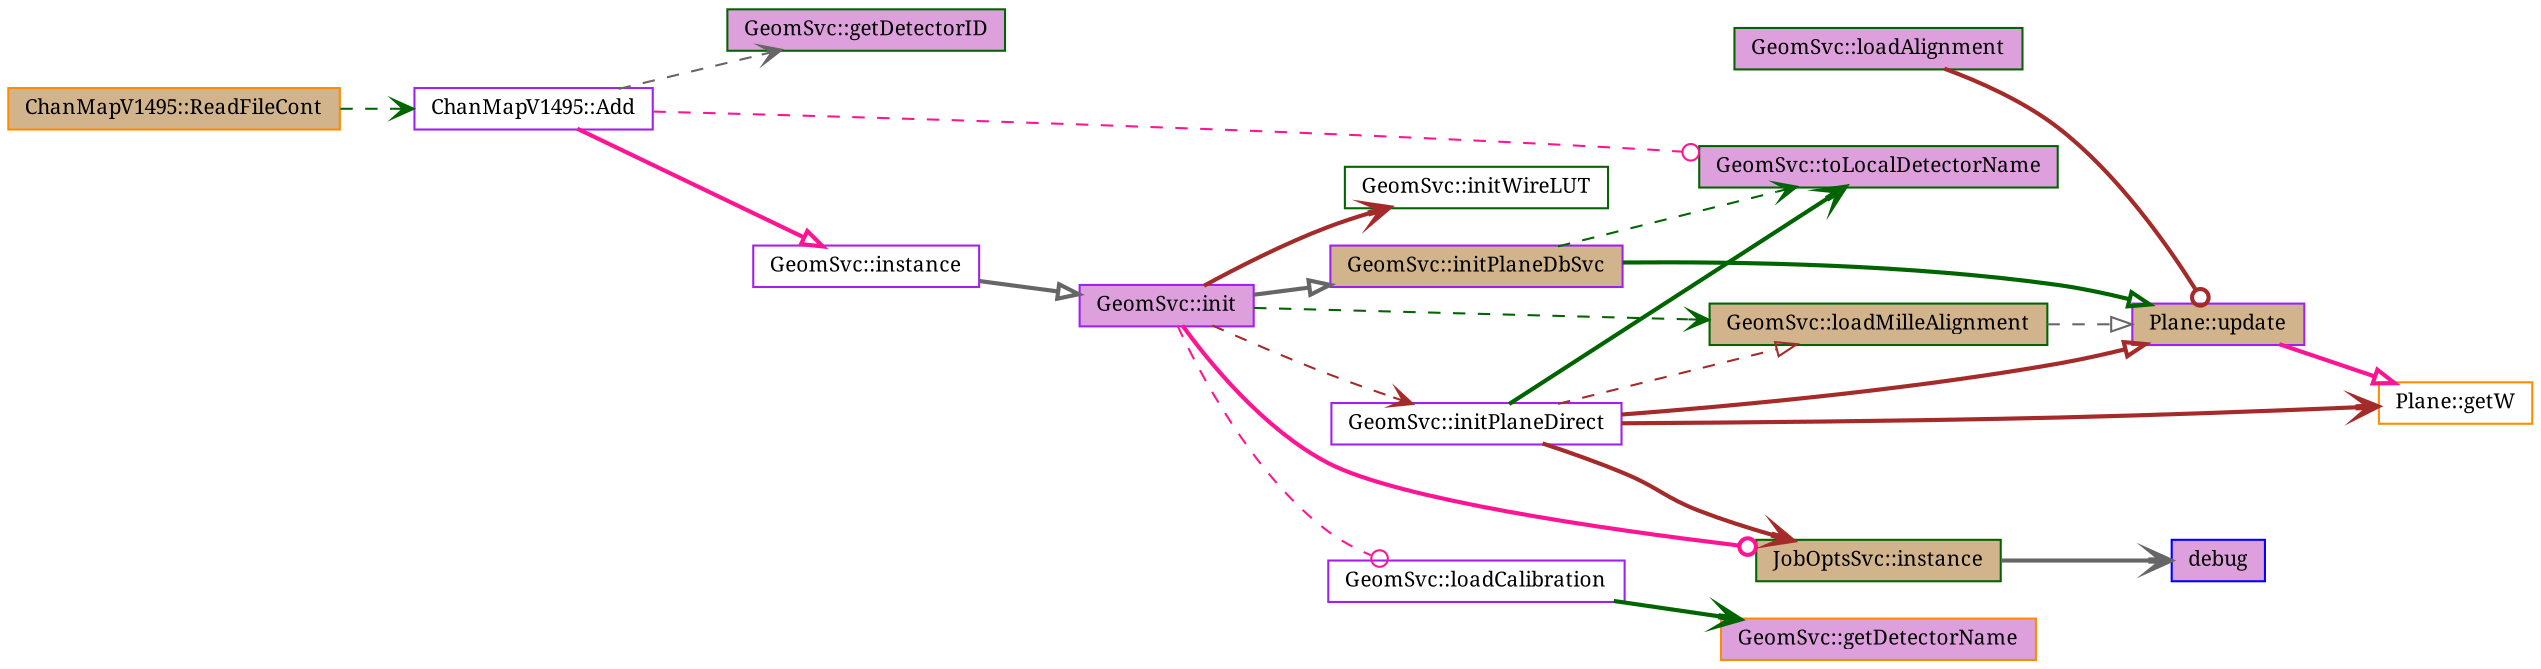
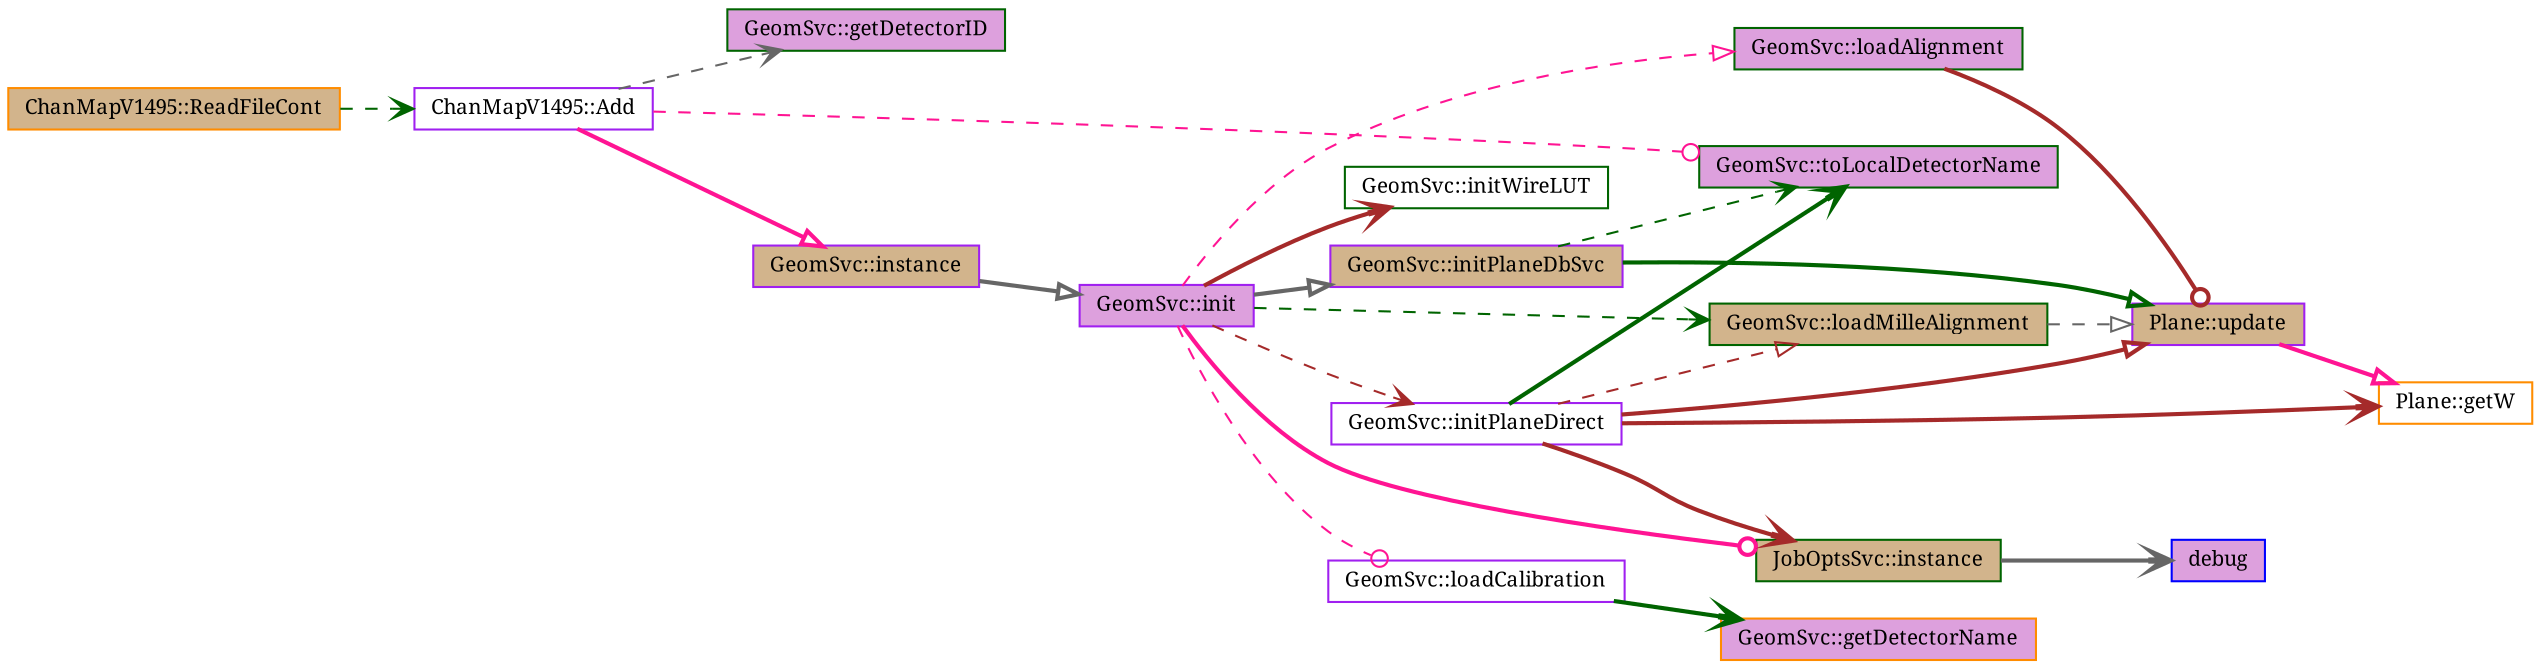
none -> (1419, 110)
(866, 266) -> (866, 266)
